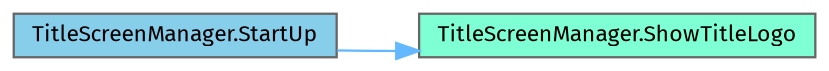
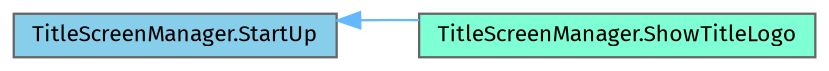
(367, 51) -> (390, 20)
